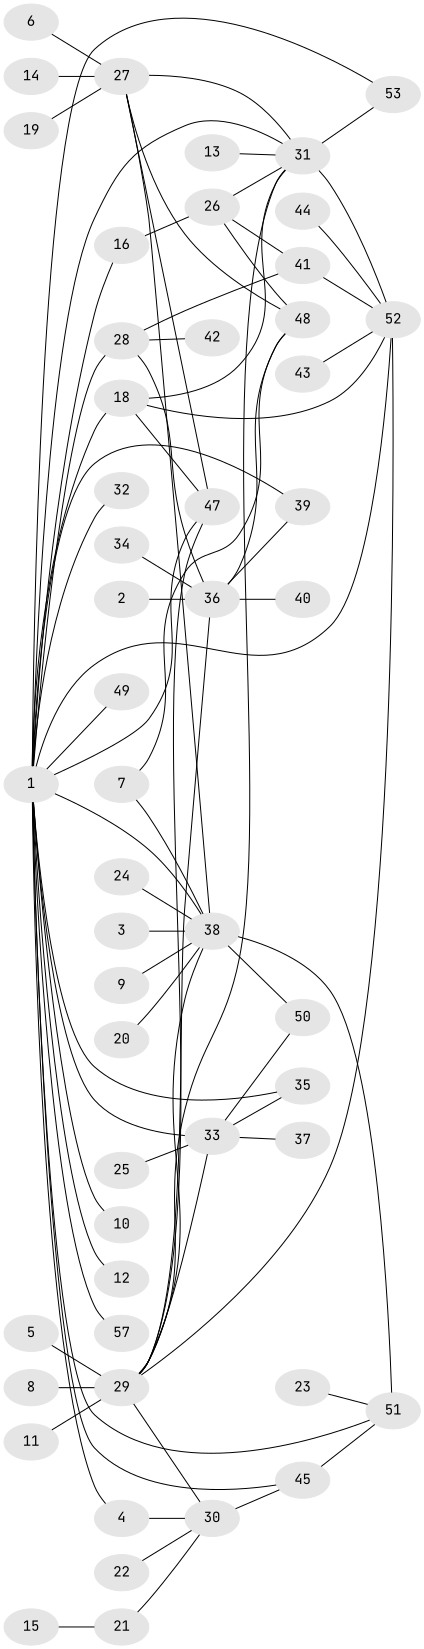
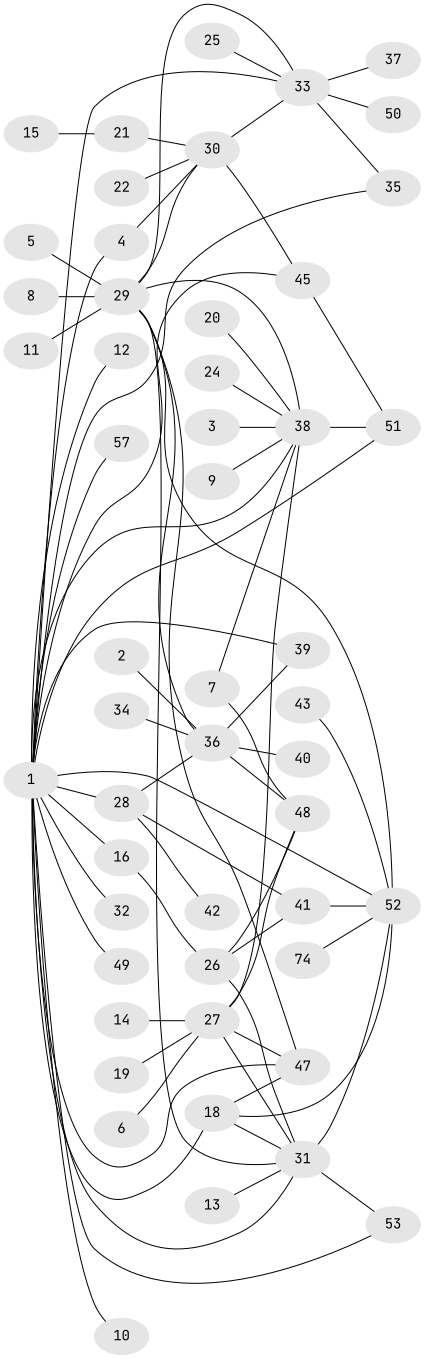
none -> (257, 119)
(303, 211) -> (303, 960)
(257, 974) -> none
(303, 1388) -> none
